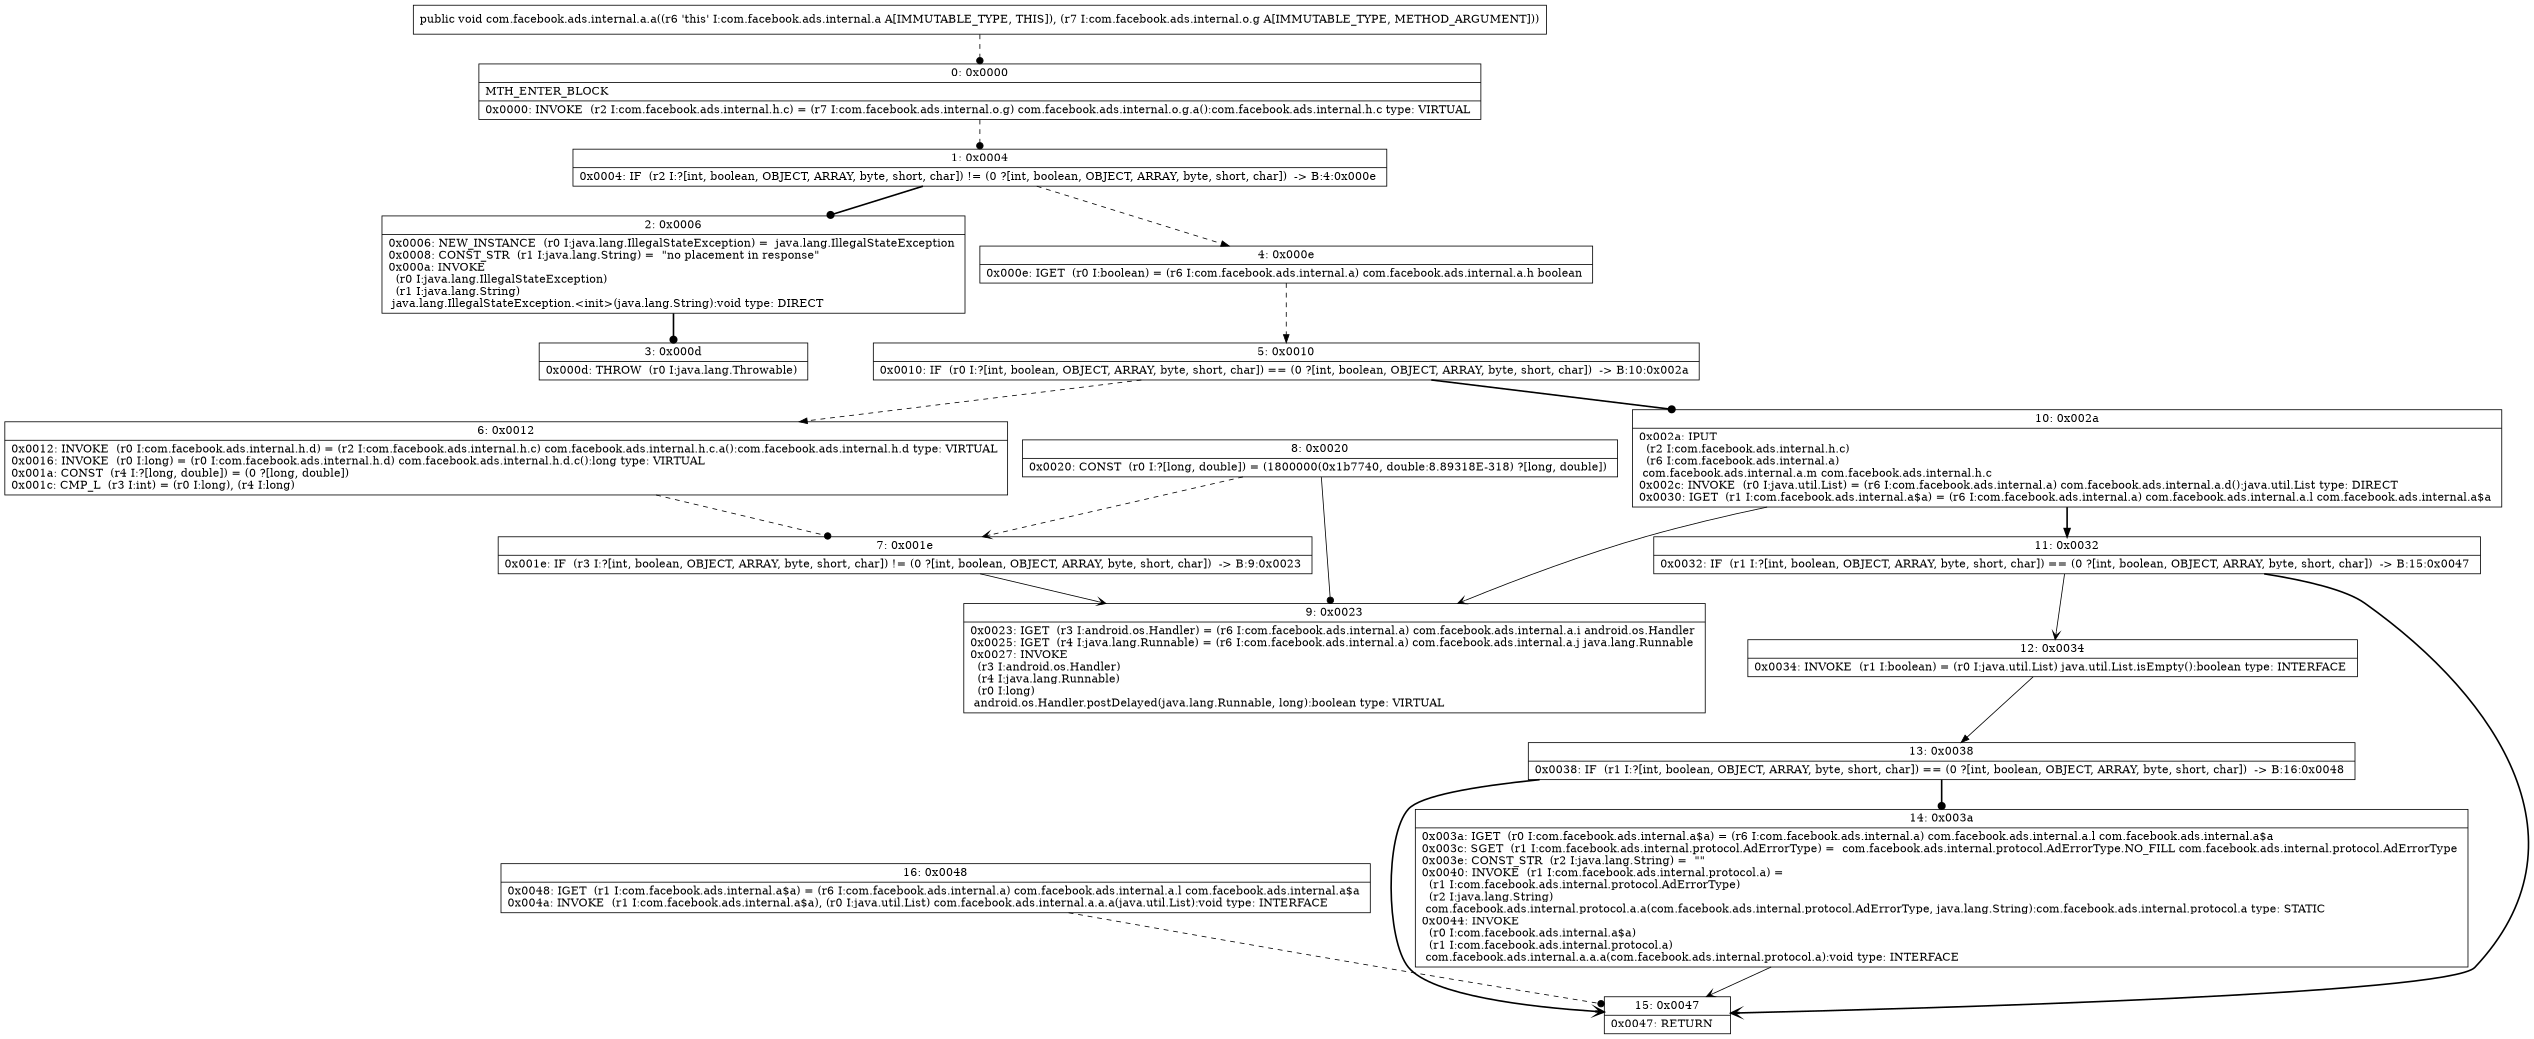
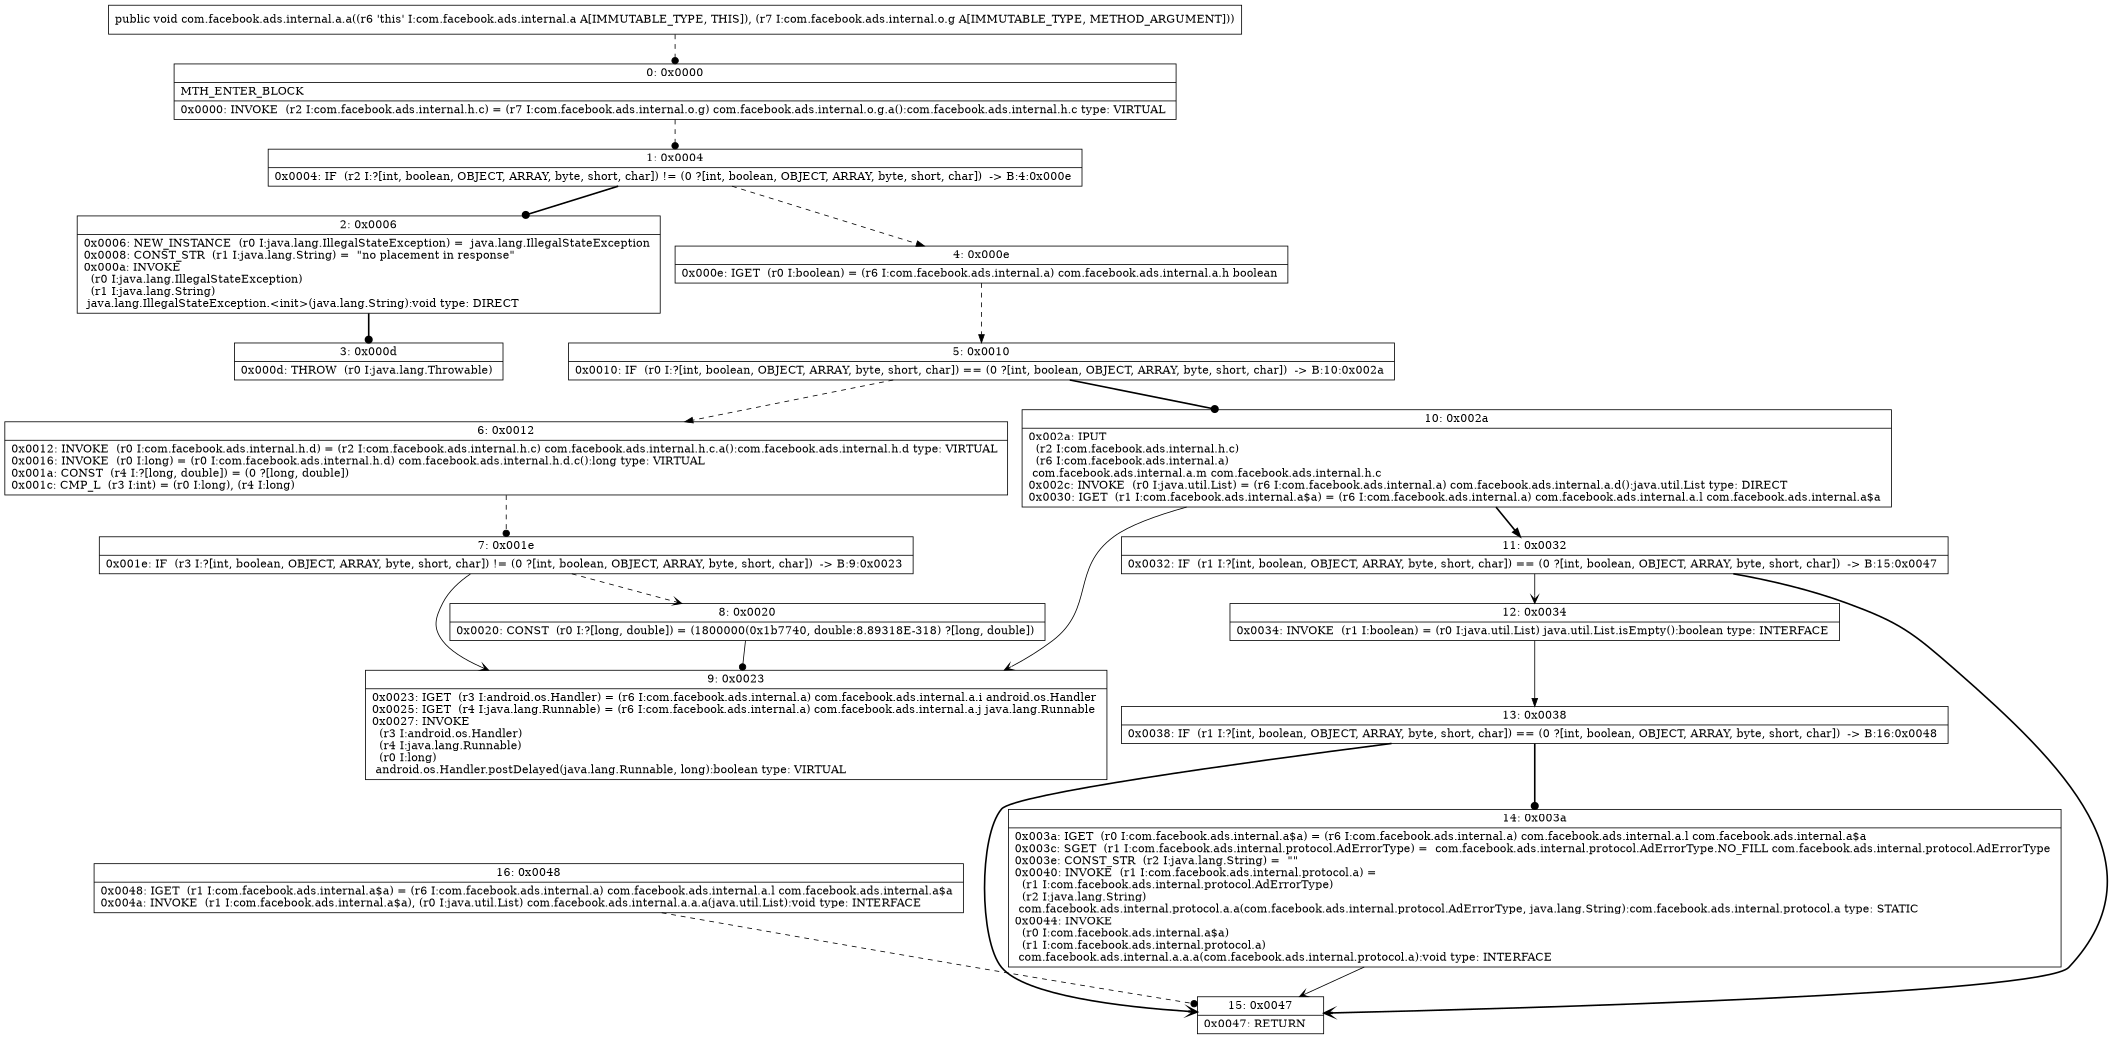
(1117, 506) -> (623, 588)
